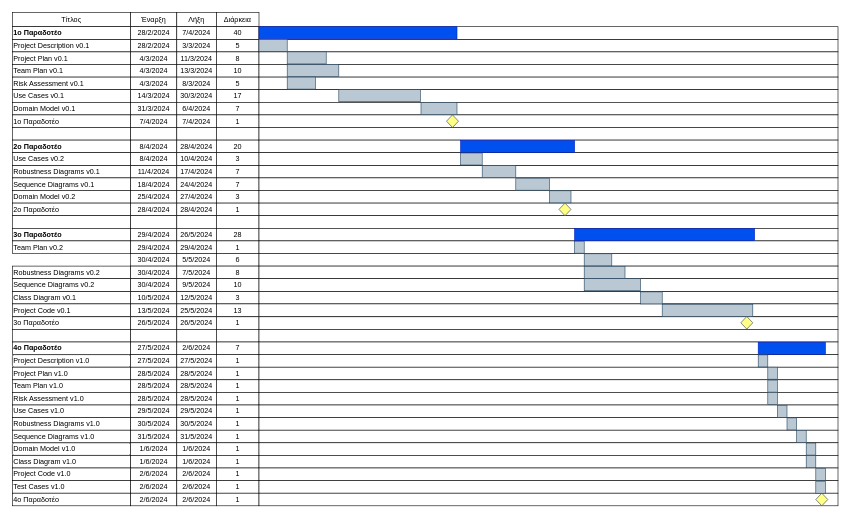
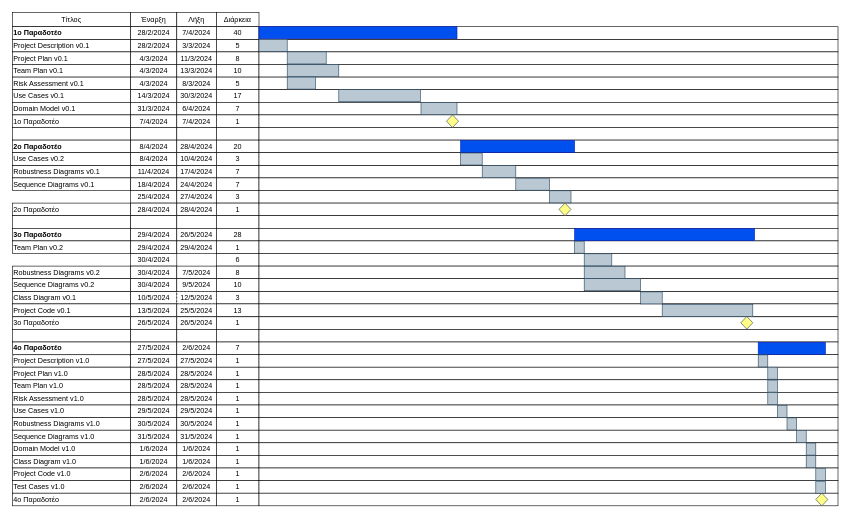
(71, 197) -> none
(197, 260) -> none
(197, 298) -> (197, 298)
(71, 449) -> (71, 449)
